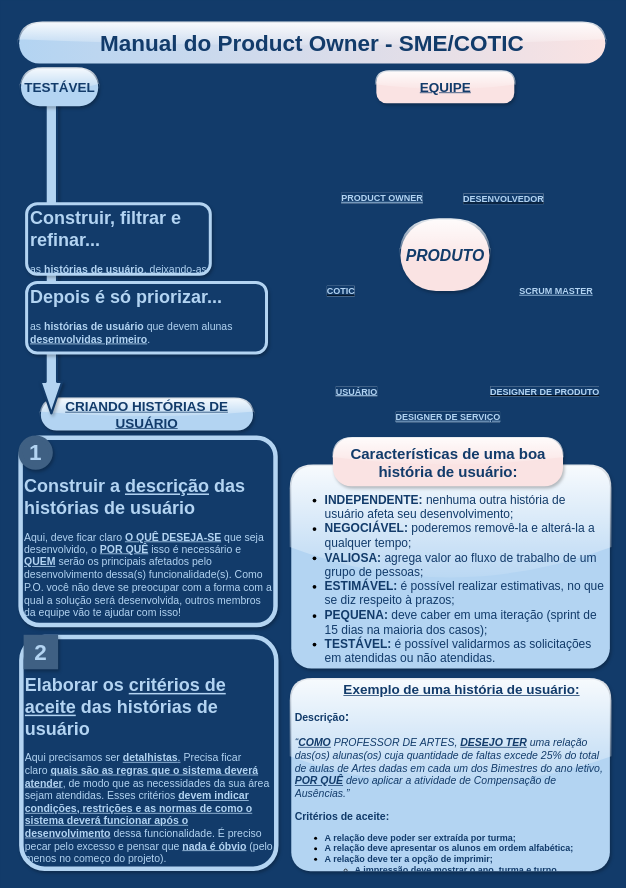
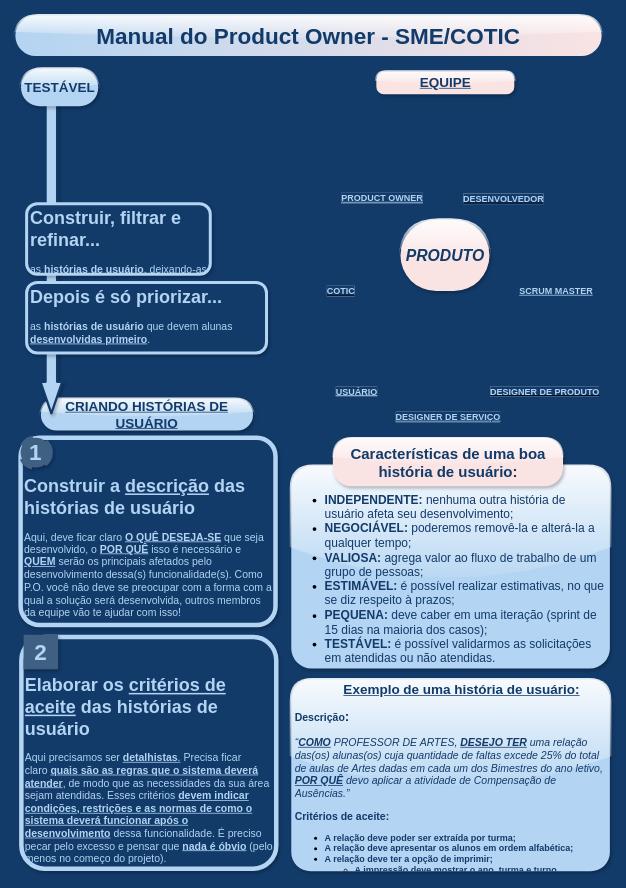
(312, 43) -> (309, 36)
(446, 87) -> (446, 83)
(36, 453) -> (36, 453)
